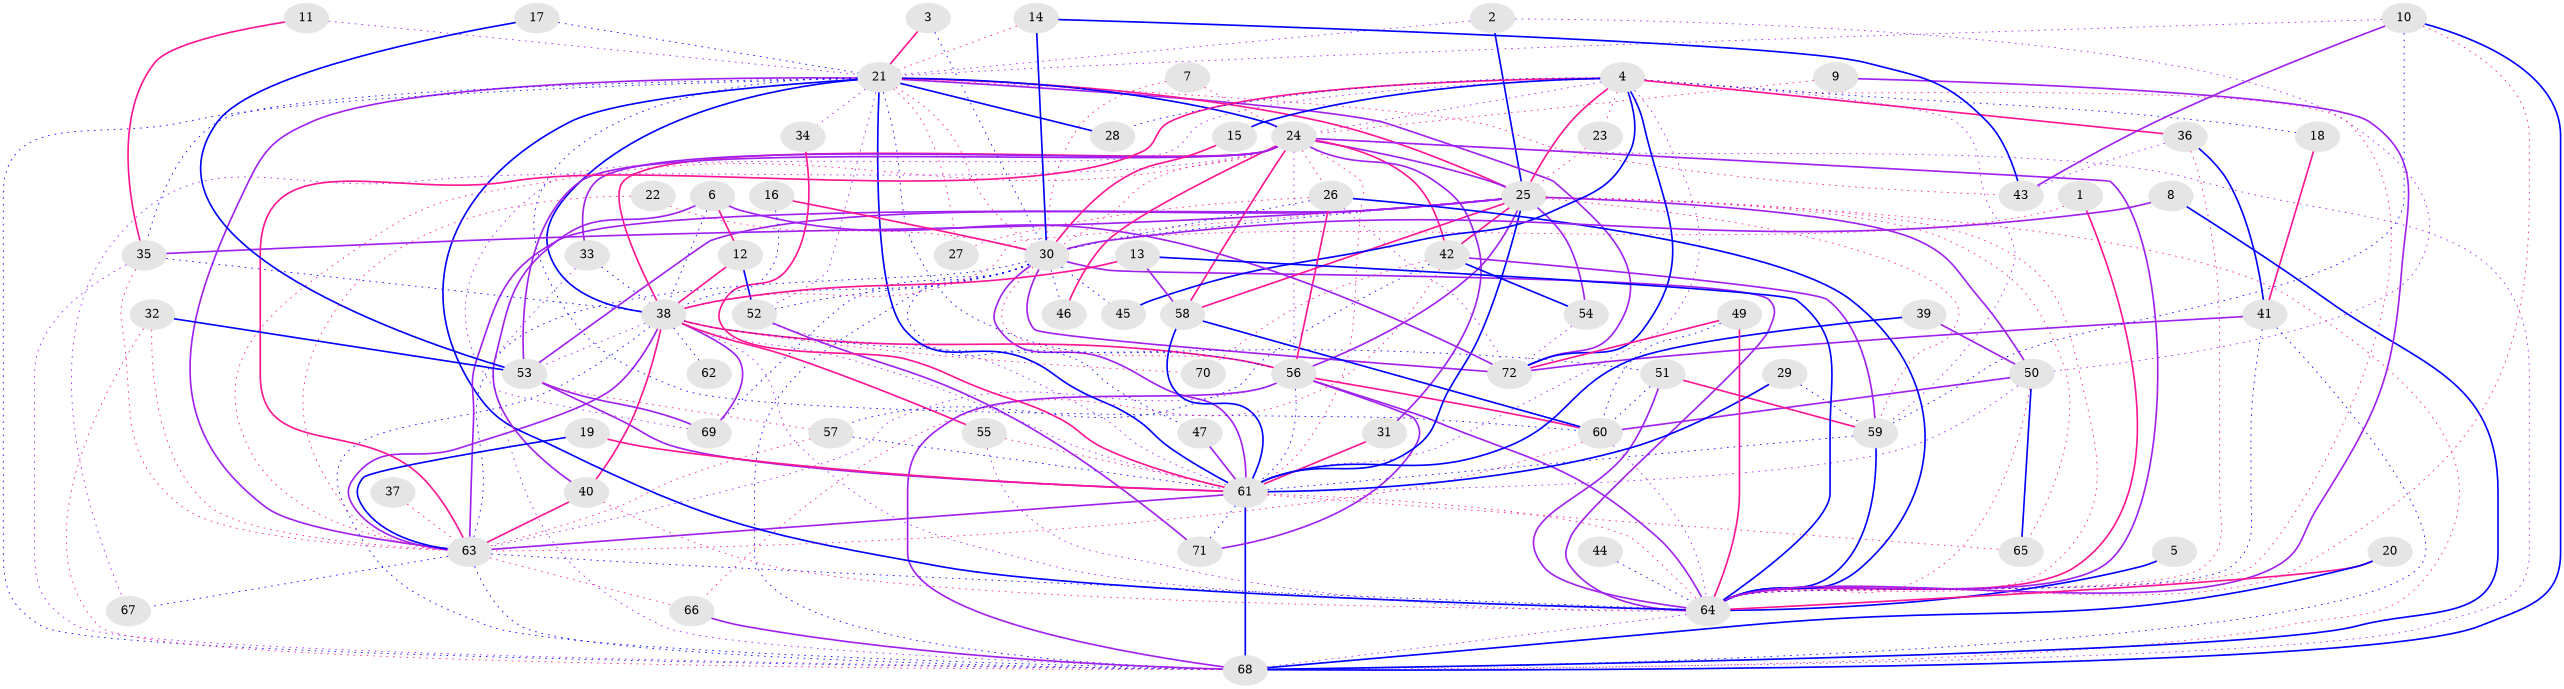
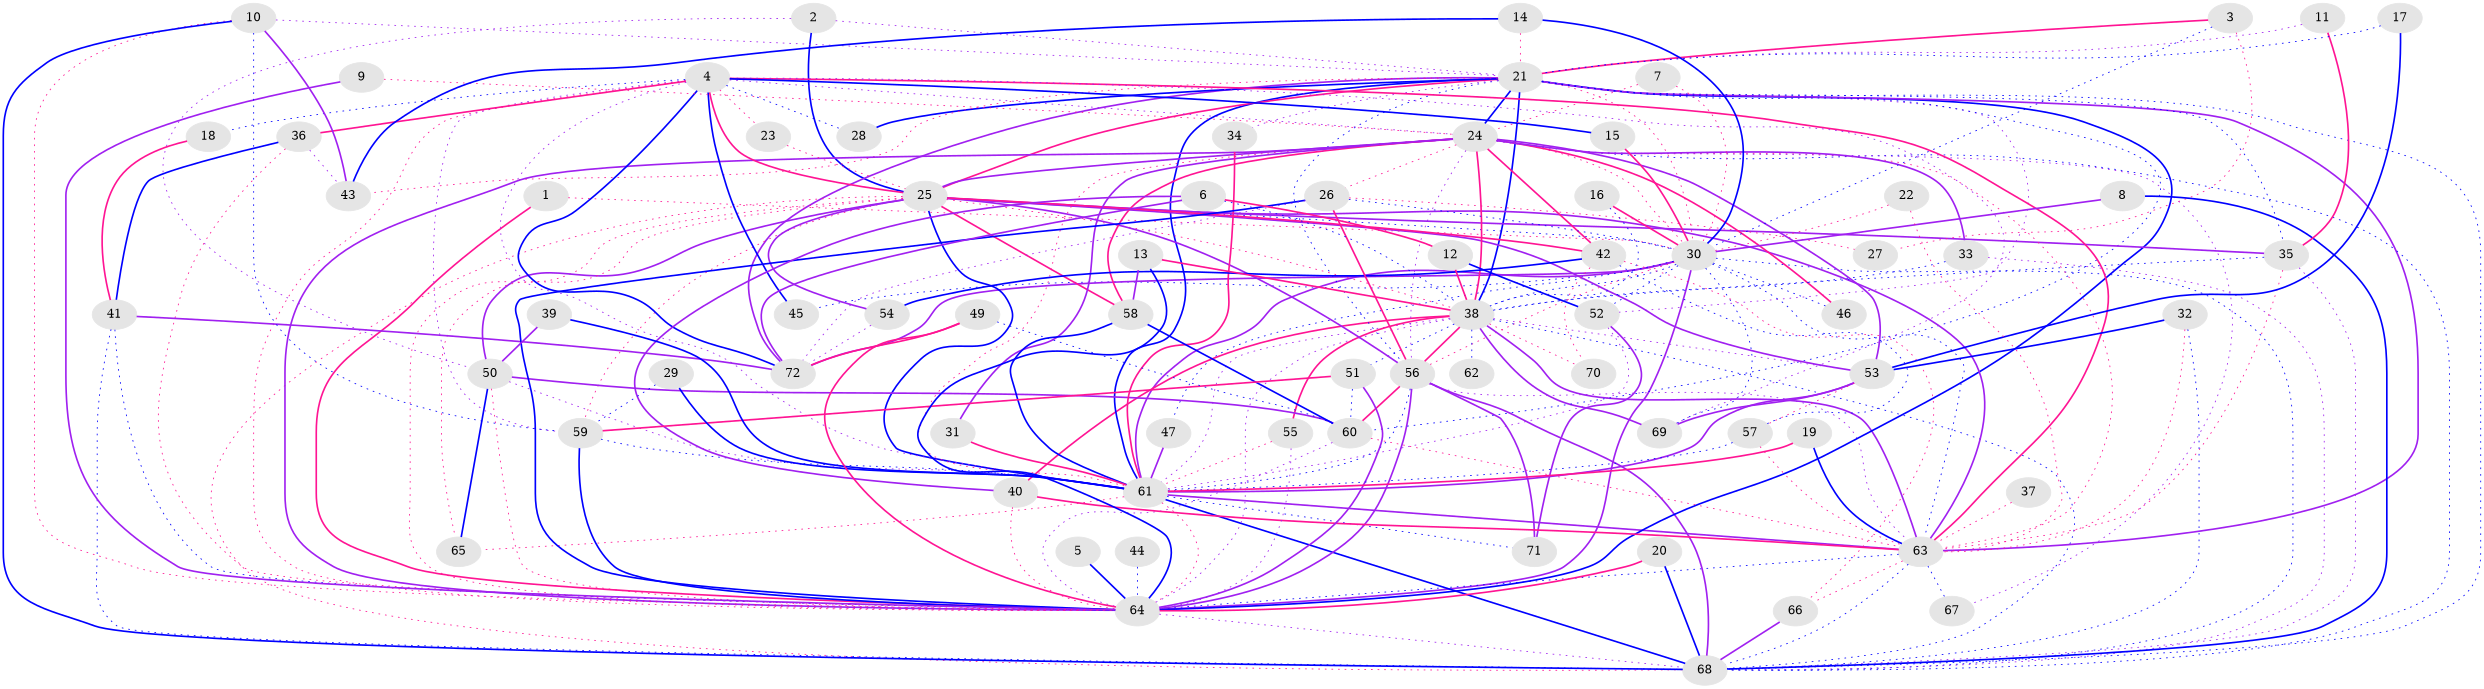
(934, 147) -> (2139, 215)
(1714, 282) -> none
(2529, 459) -> (2441, 318)
(499, 660) -> (2089, 628)
